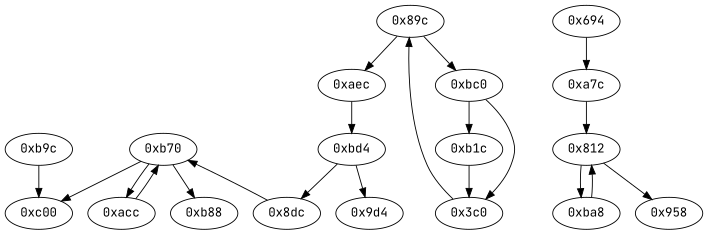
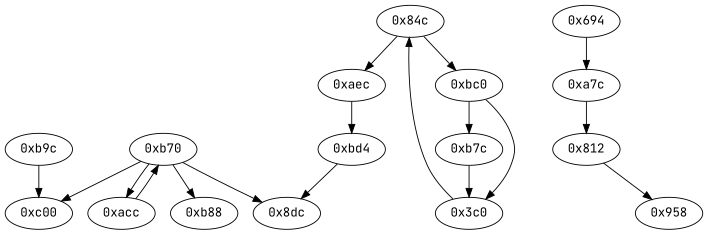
(410, 21) -> (410, 21)
(469, 149) -> (469, 149)
(232, 182) -> (218, 181)
(370, 213) -> none
(586, 213) -> none
